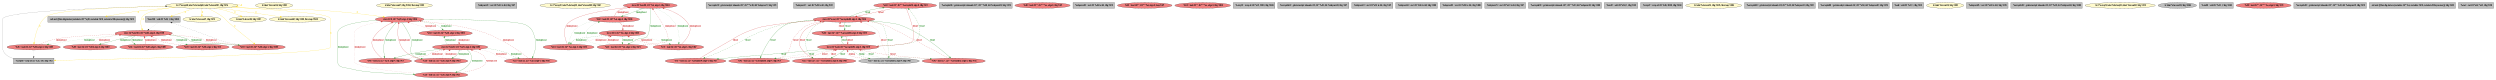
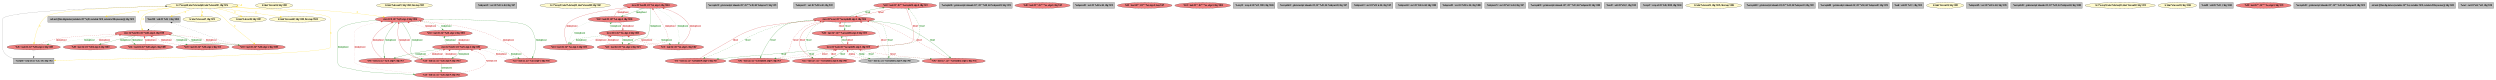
(404, 5) -> (404, 5)
(2177, 5) -> (2177, 5)
(587, 36) -> (610, 28)
(470, 63) -> (441, 67)
